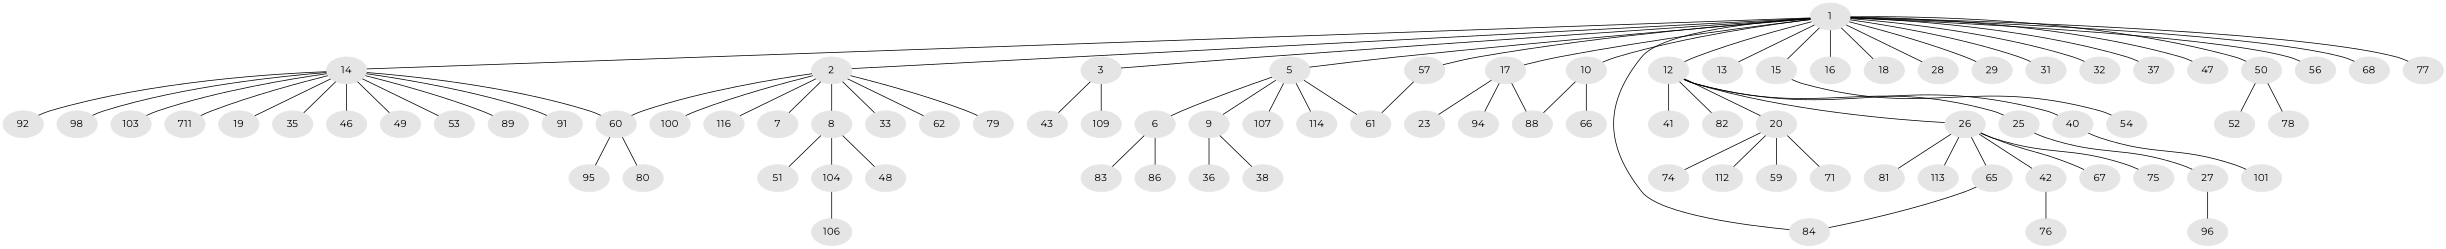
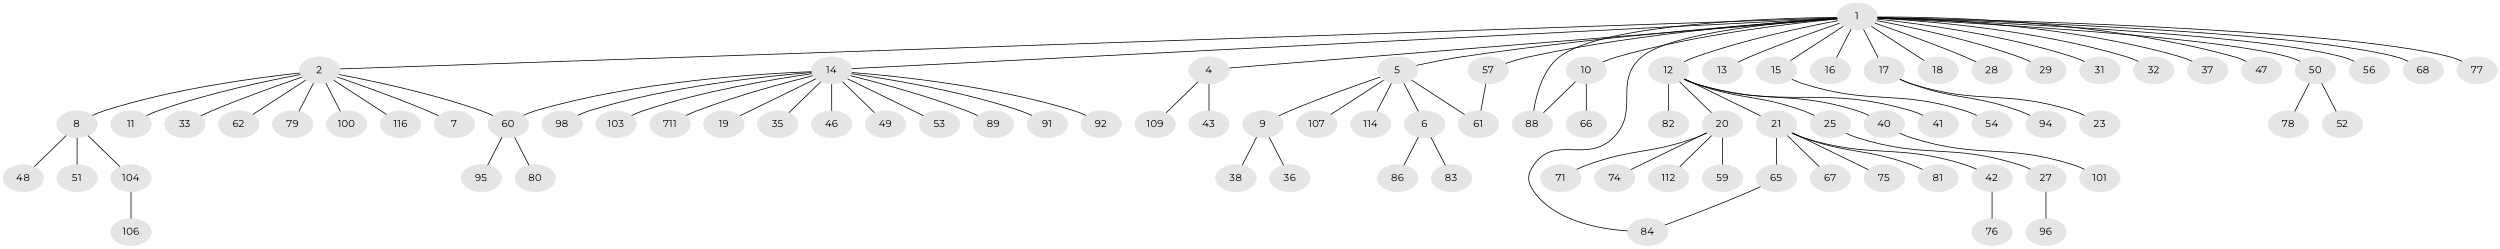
(1101, 70) -> (1209, 70)
(1519, 97) -> (1666, 28)
none -> (131, 124)
(1965, 124) -> (1776, 124)
(1938, 178) -> none
